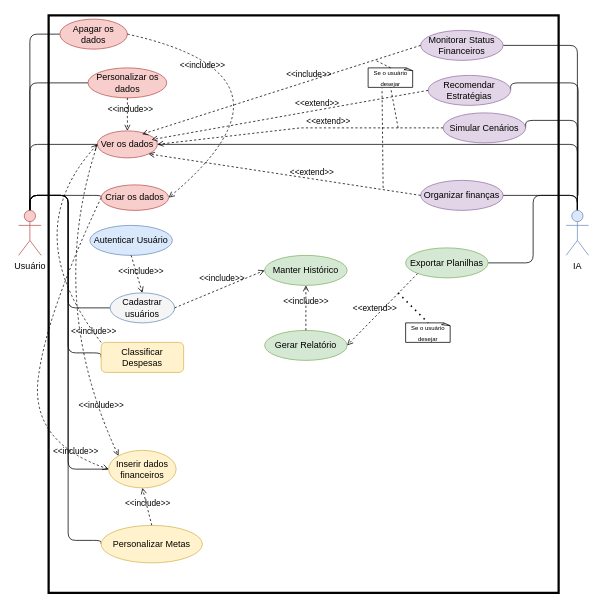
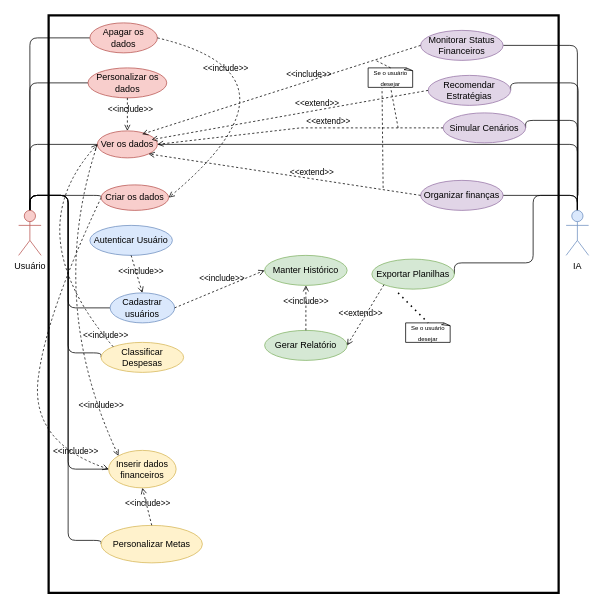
(93, 34) -> (123, 38)
(447, 263) -> (413, 274)
(142, 308) -> (142, 308)
(142, 357) -> (142, 357)
